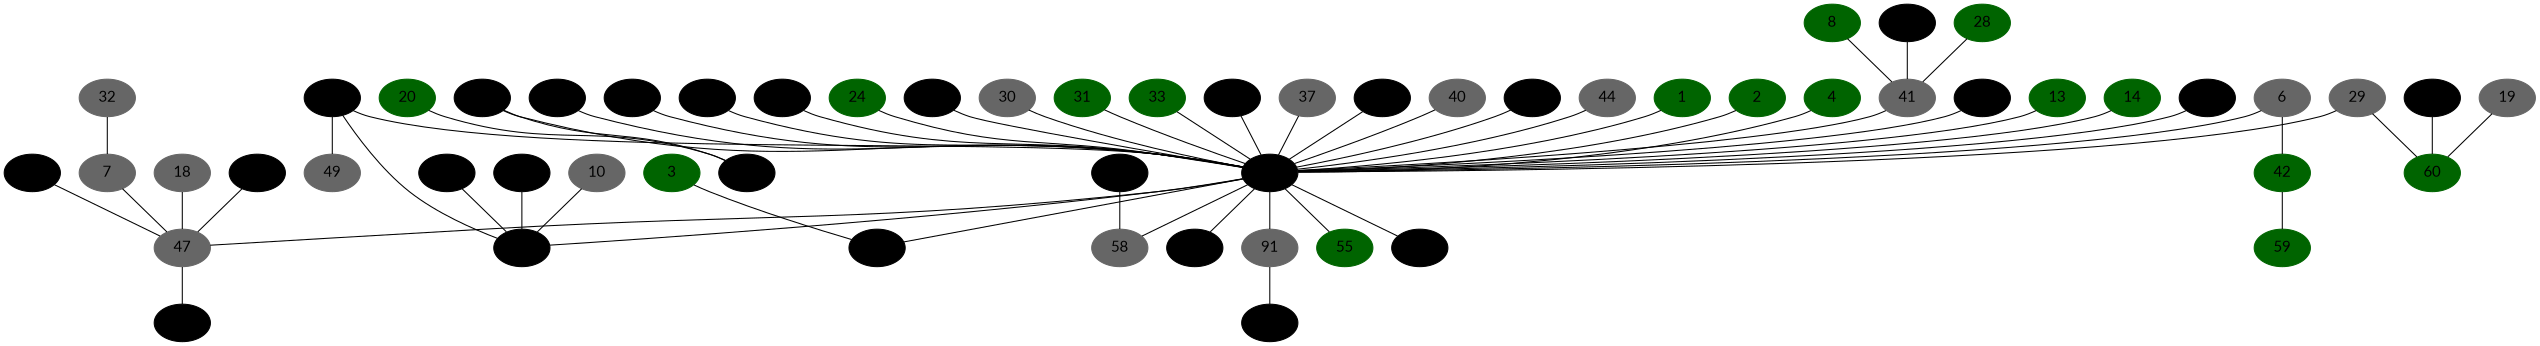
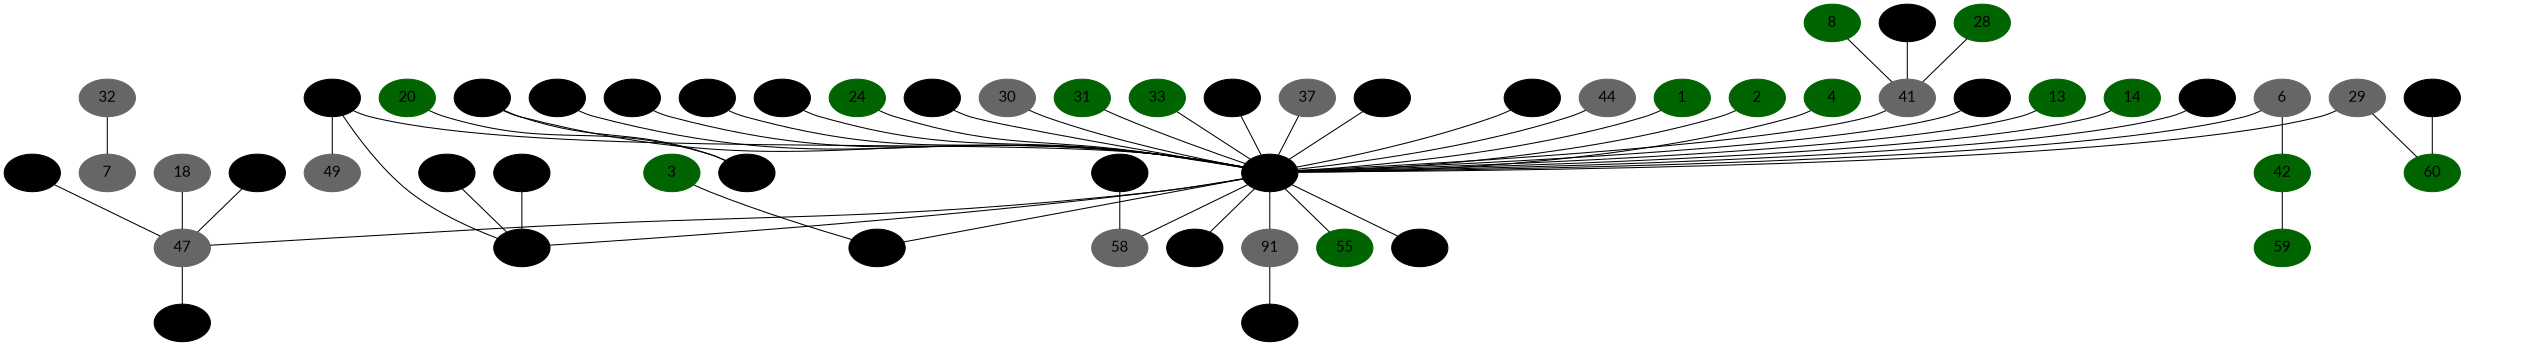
(1457, 98) -> none
(2507, 98) -> none
(597, 173) -> none
(145, 210) -> none
